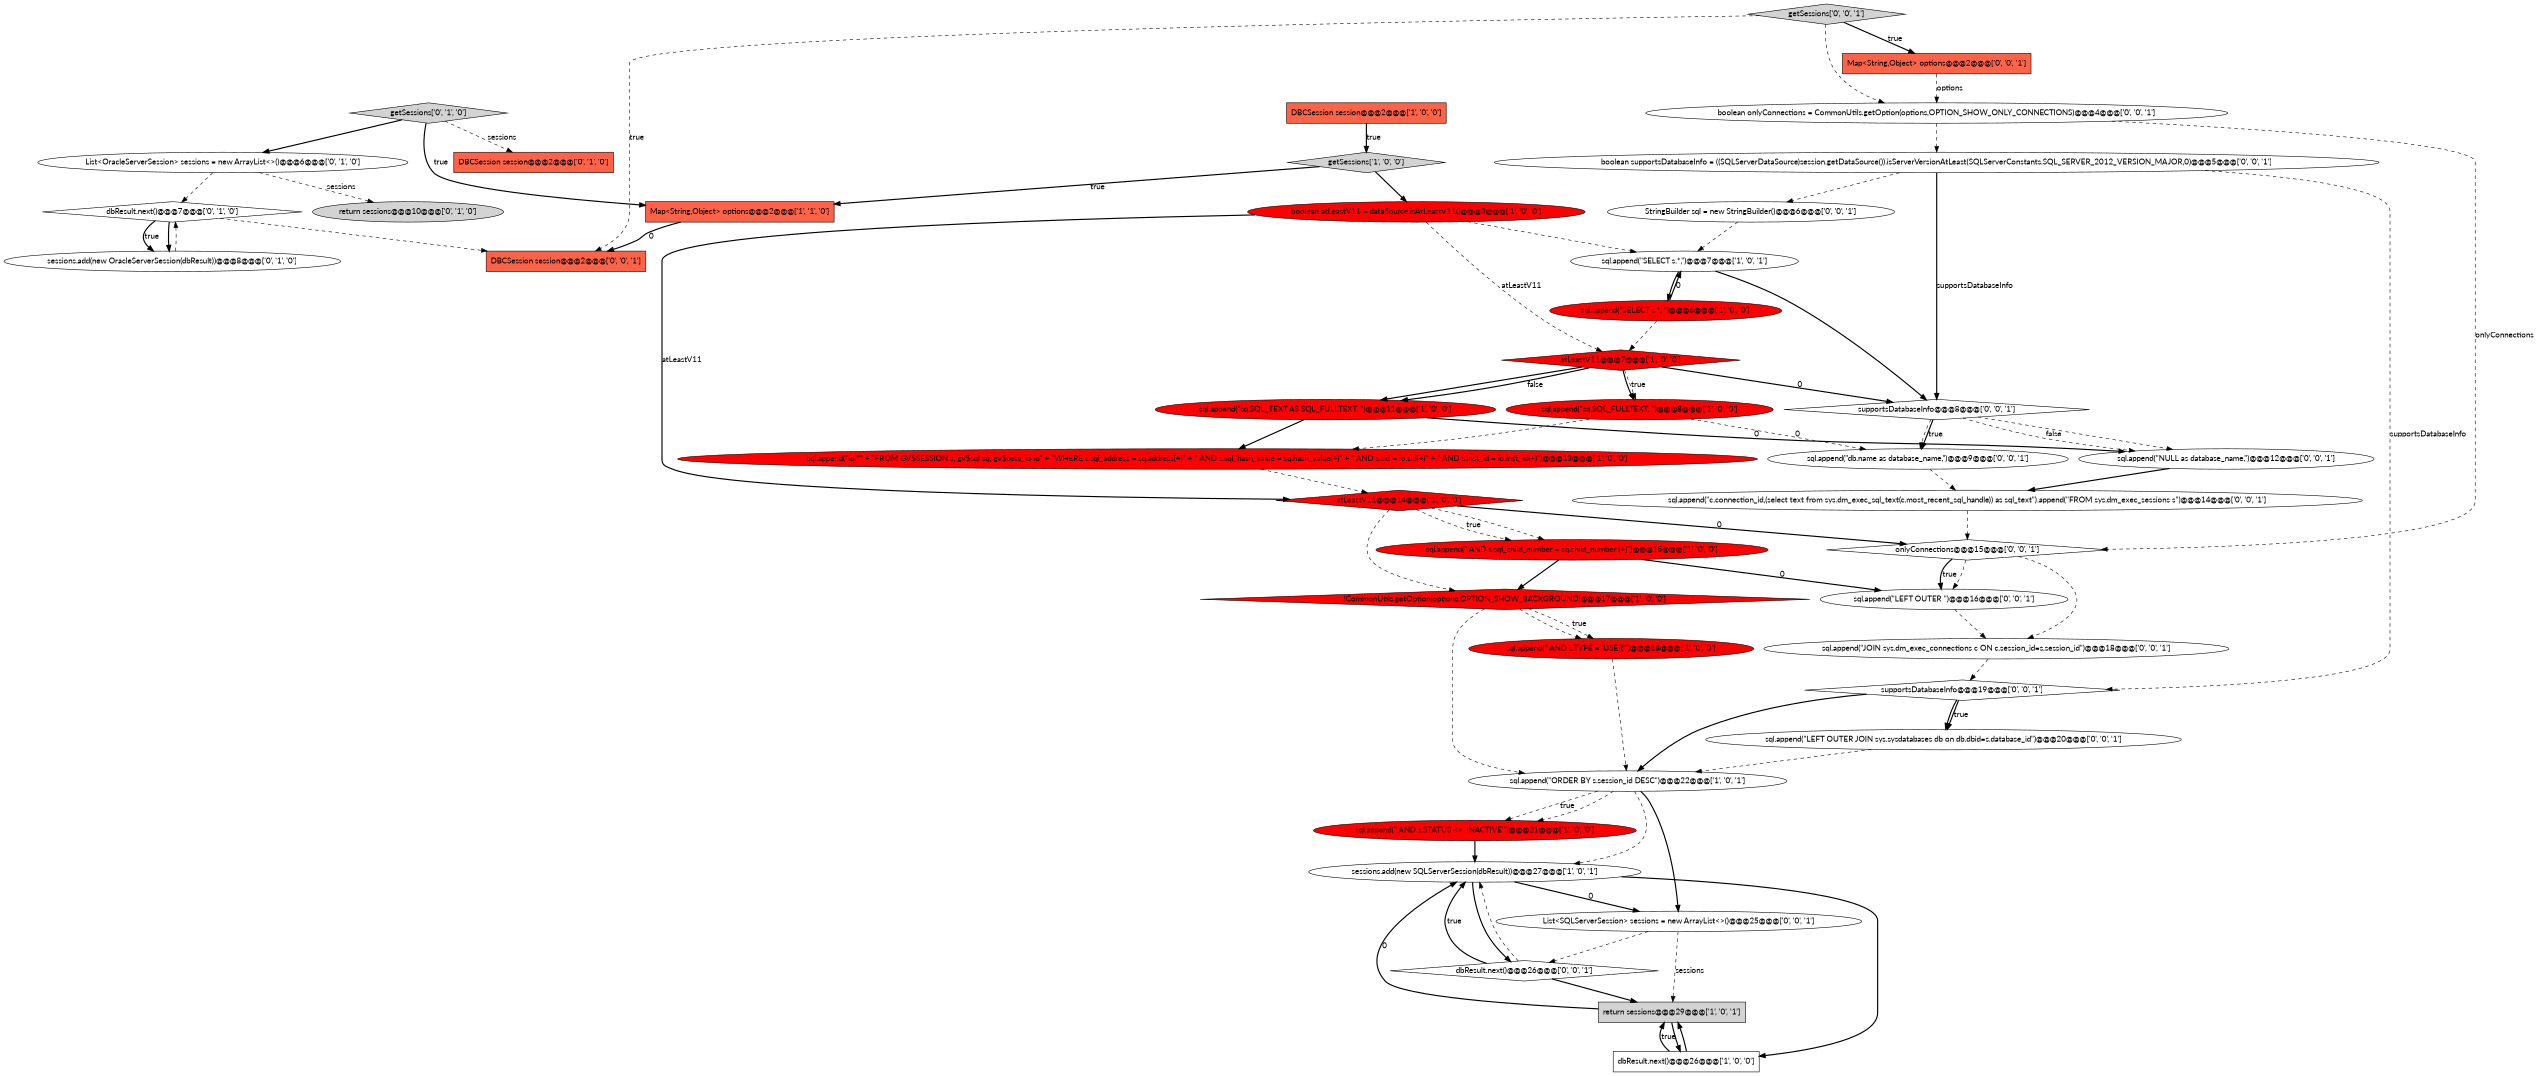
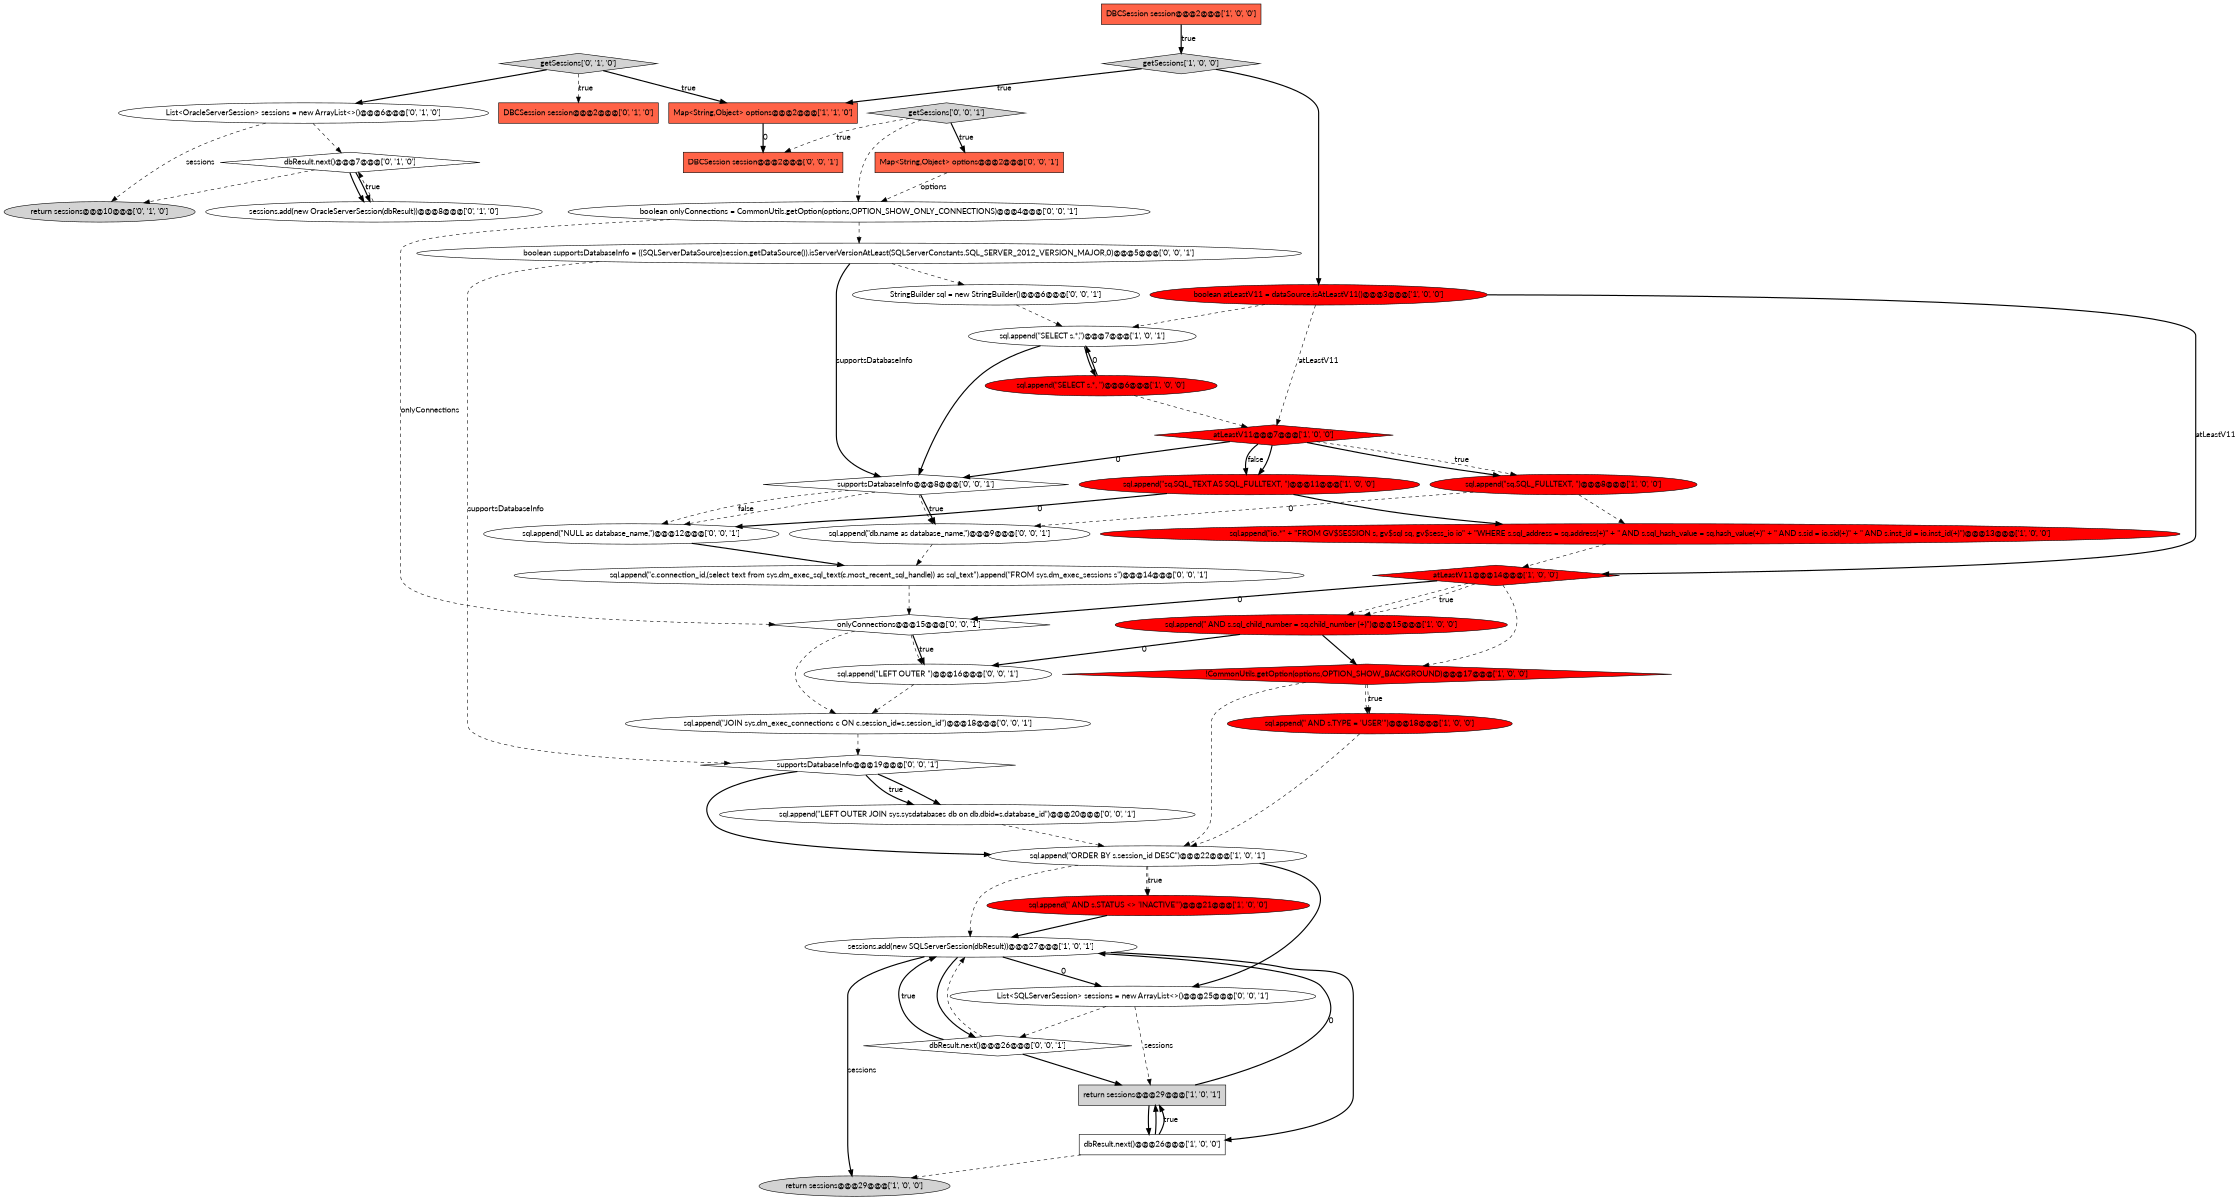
(502, 138) -> (586, 88)
(351, 234) -> (232, 186)
none -> (855, 1186)
